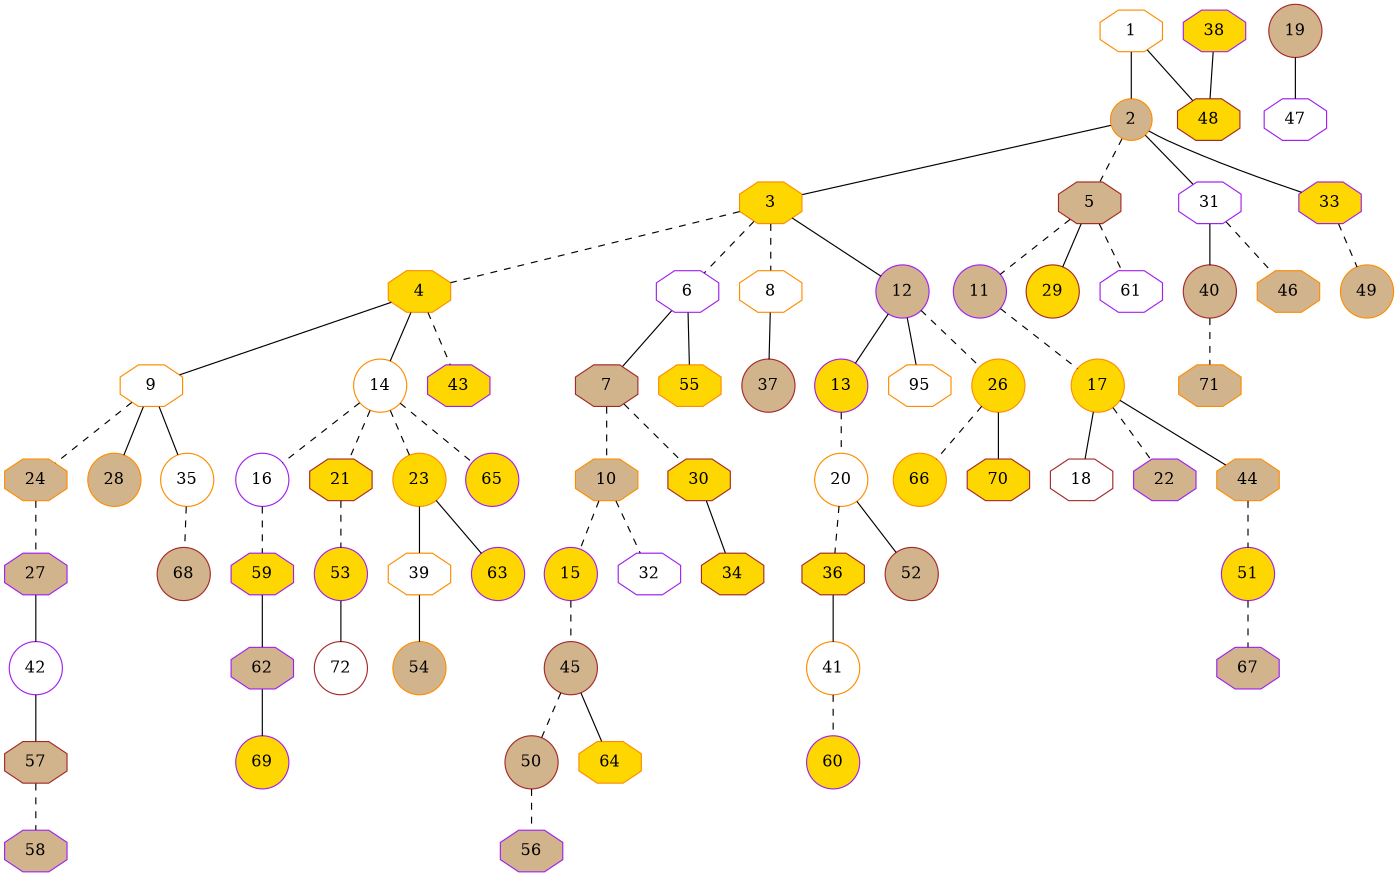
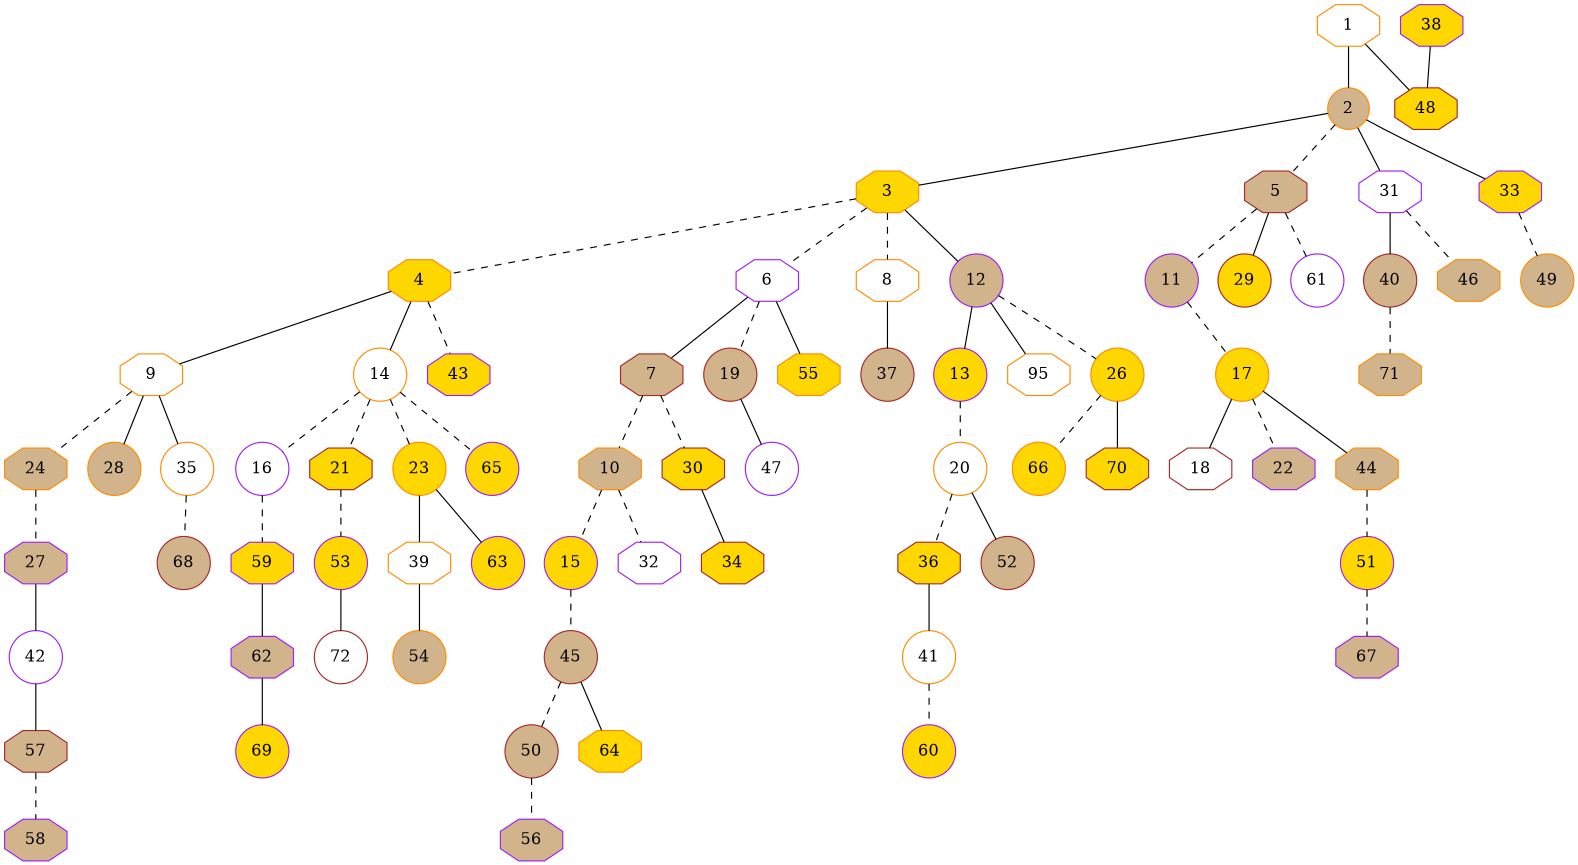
(1295, 120) -> (772, 469)
(1131, 291) -> (1317, 281)
none -> (750, 326)
